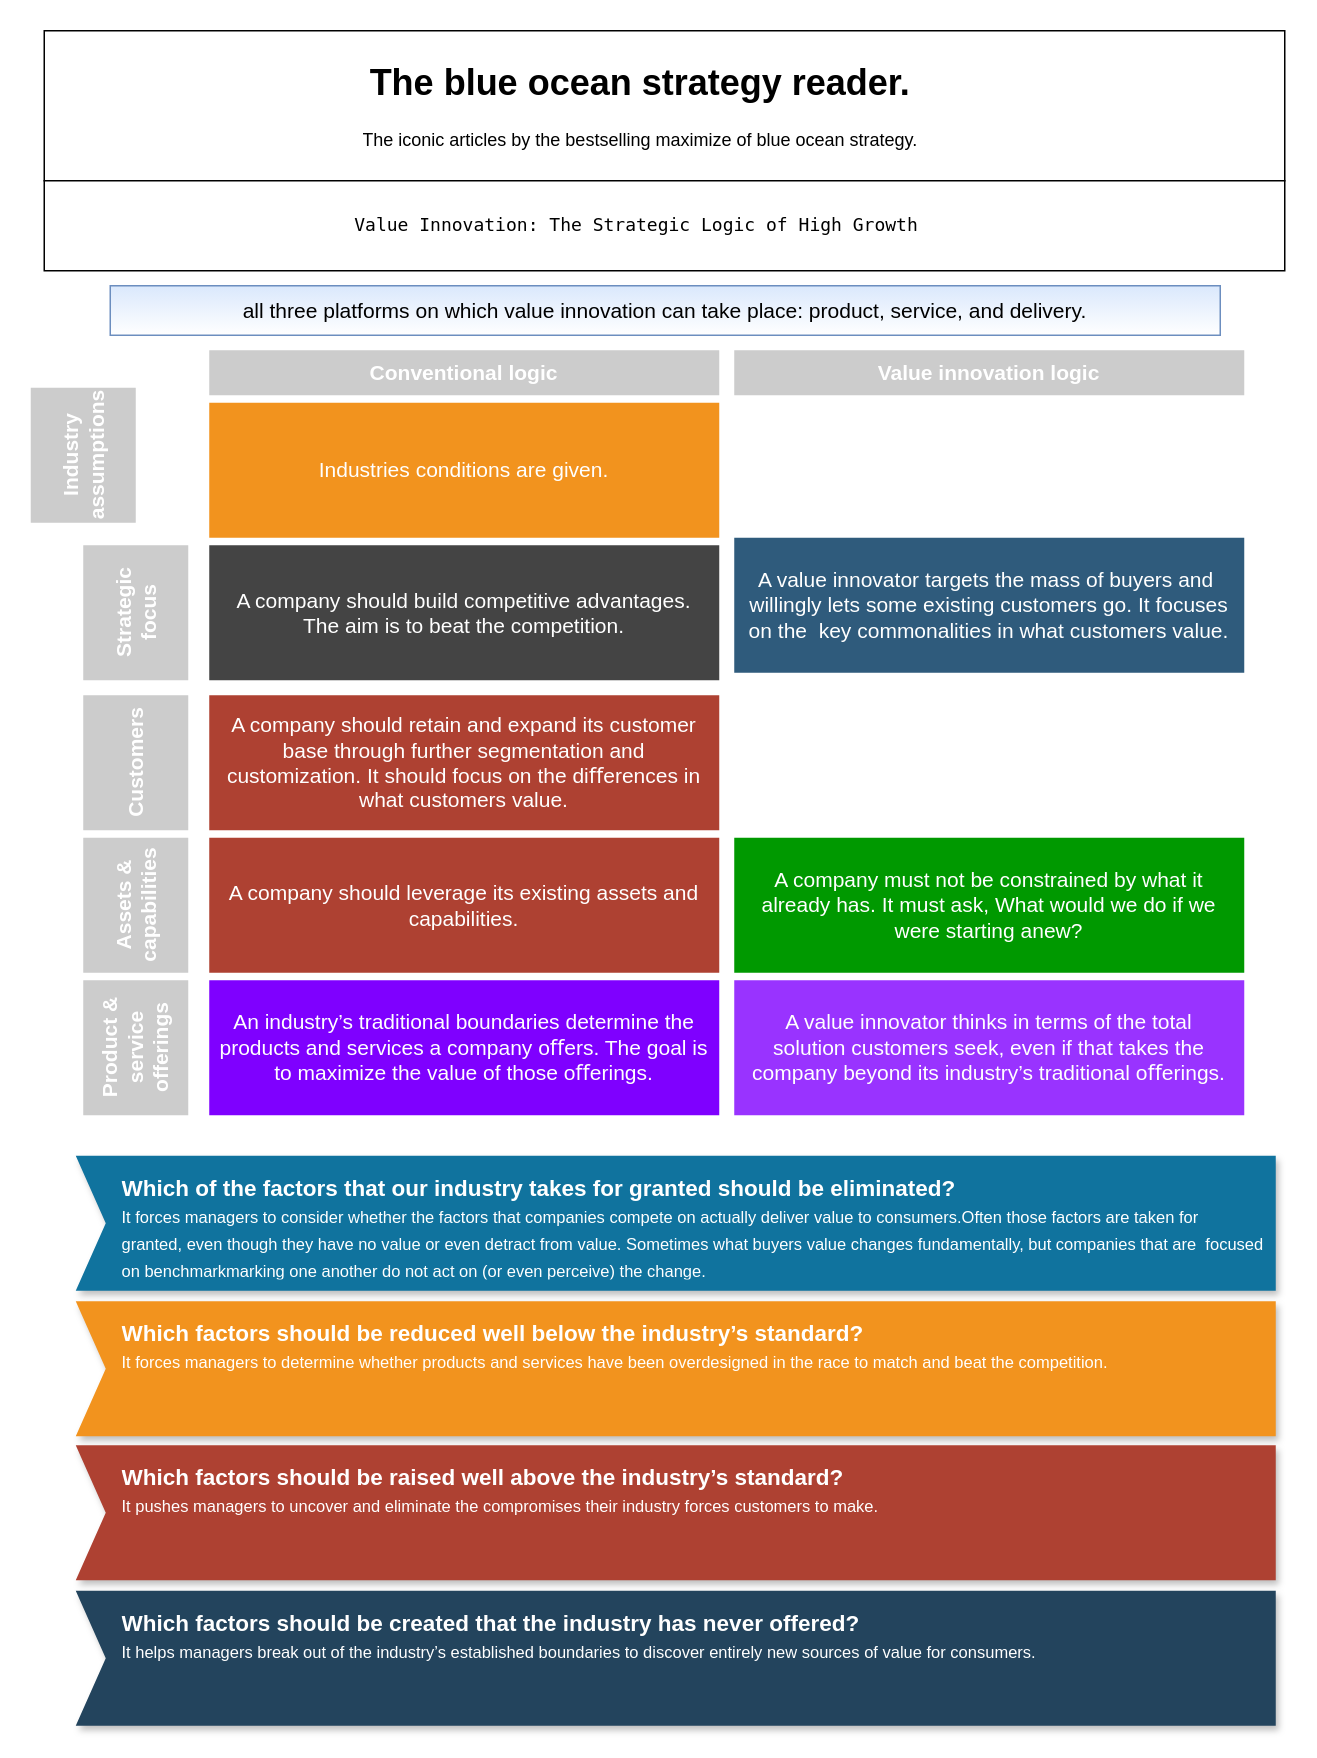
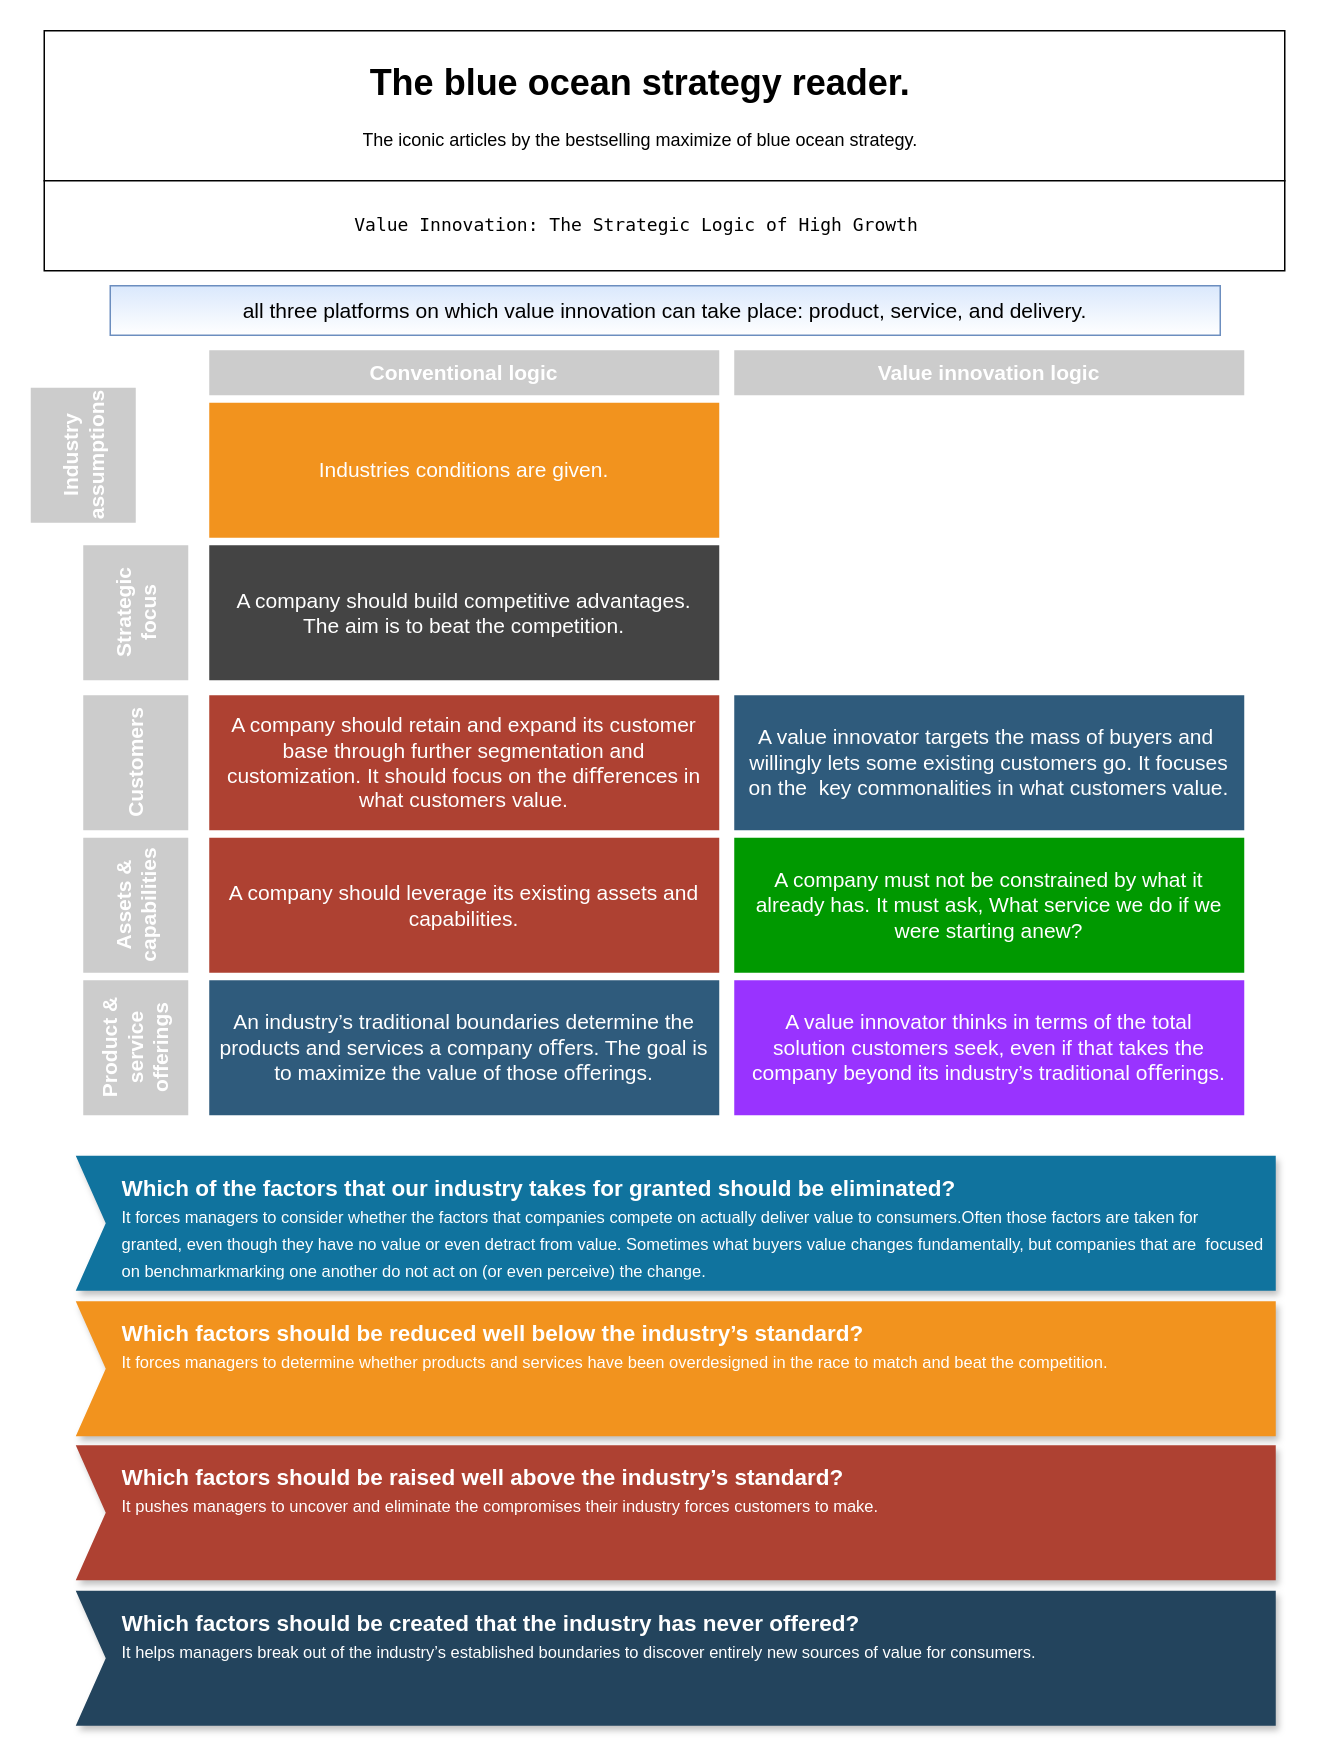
(989, 605) -> (989, 763)
(989, 905) -> (989, 905)
(464, 1048) -> (464, 1048)
